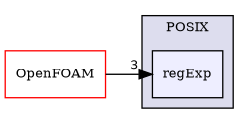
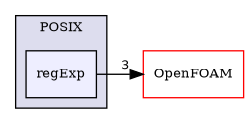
(122, 74) -> (115, 74)
